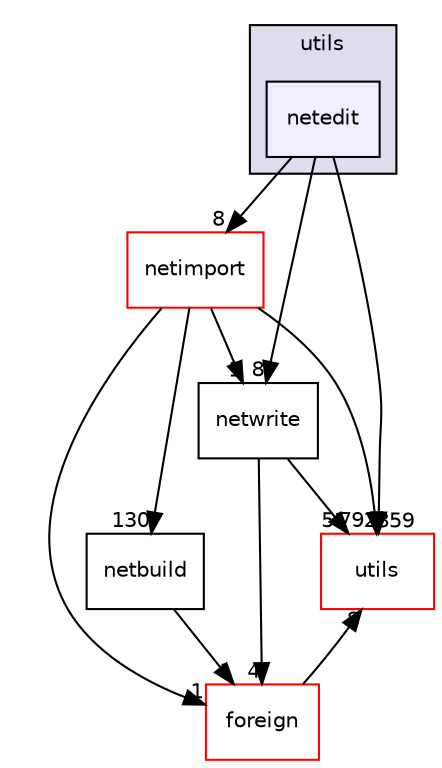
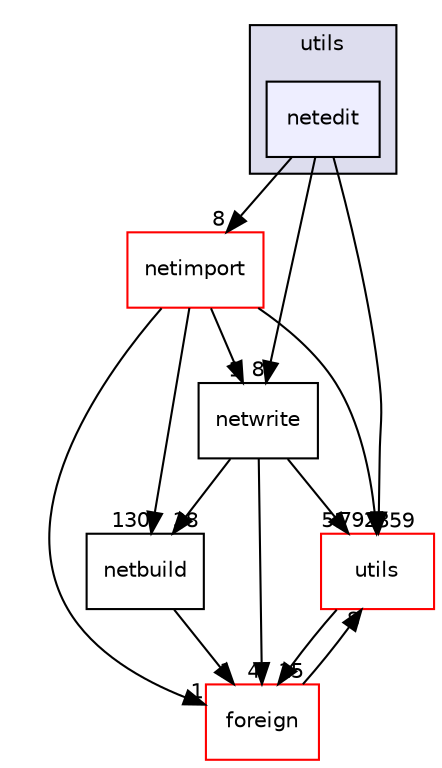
none -> (208, 488)
none -> (313, 638)
